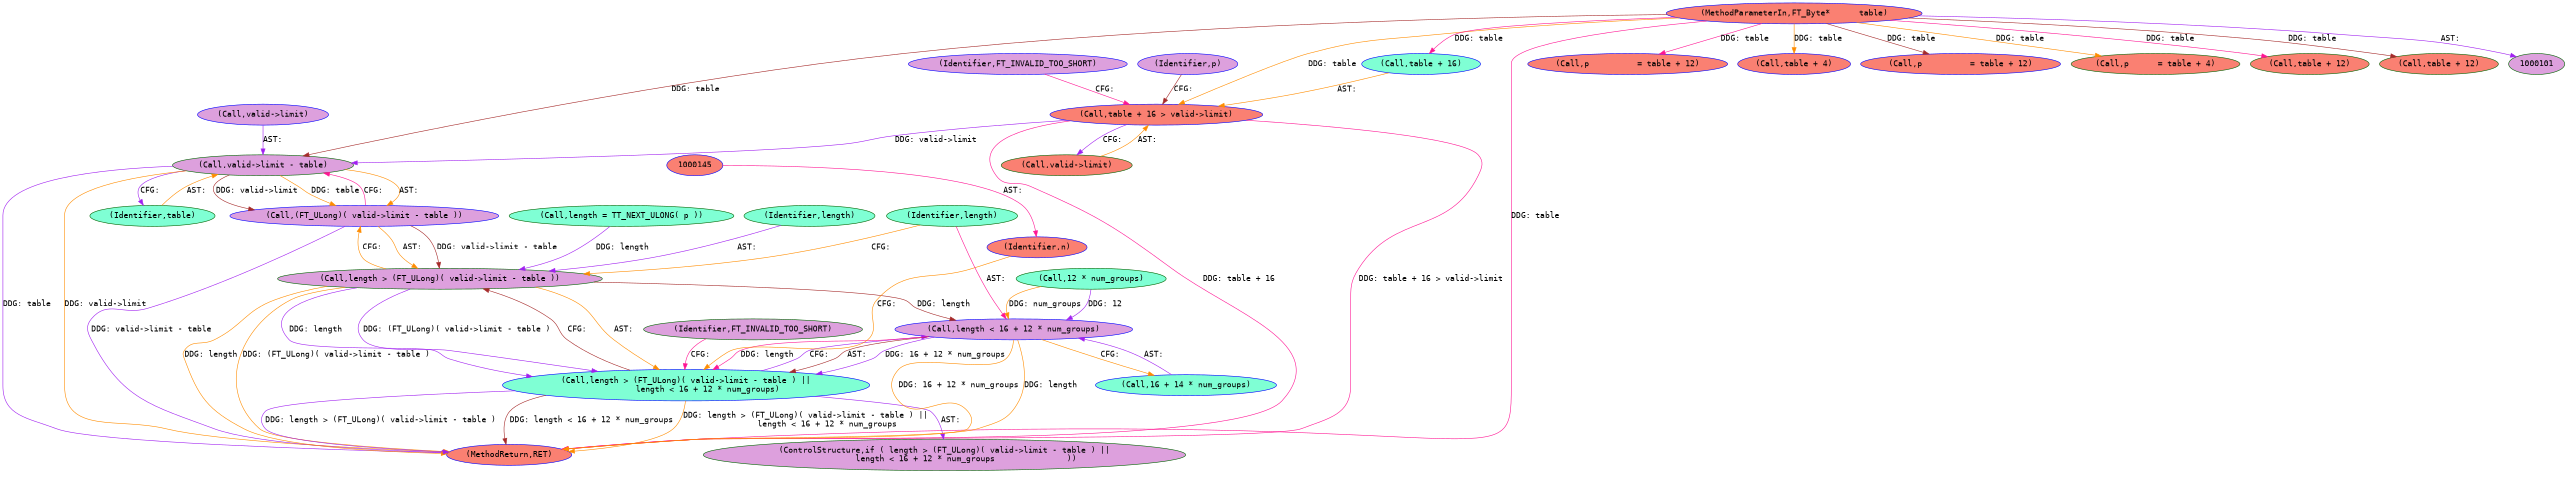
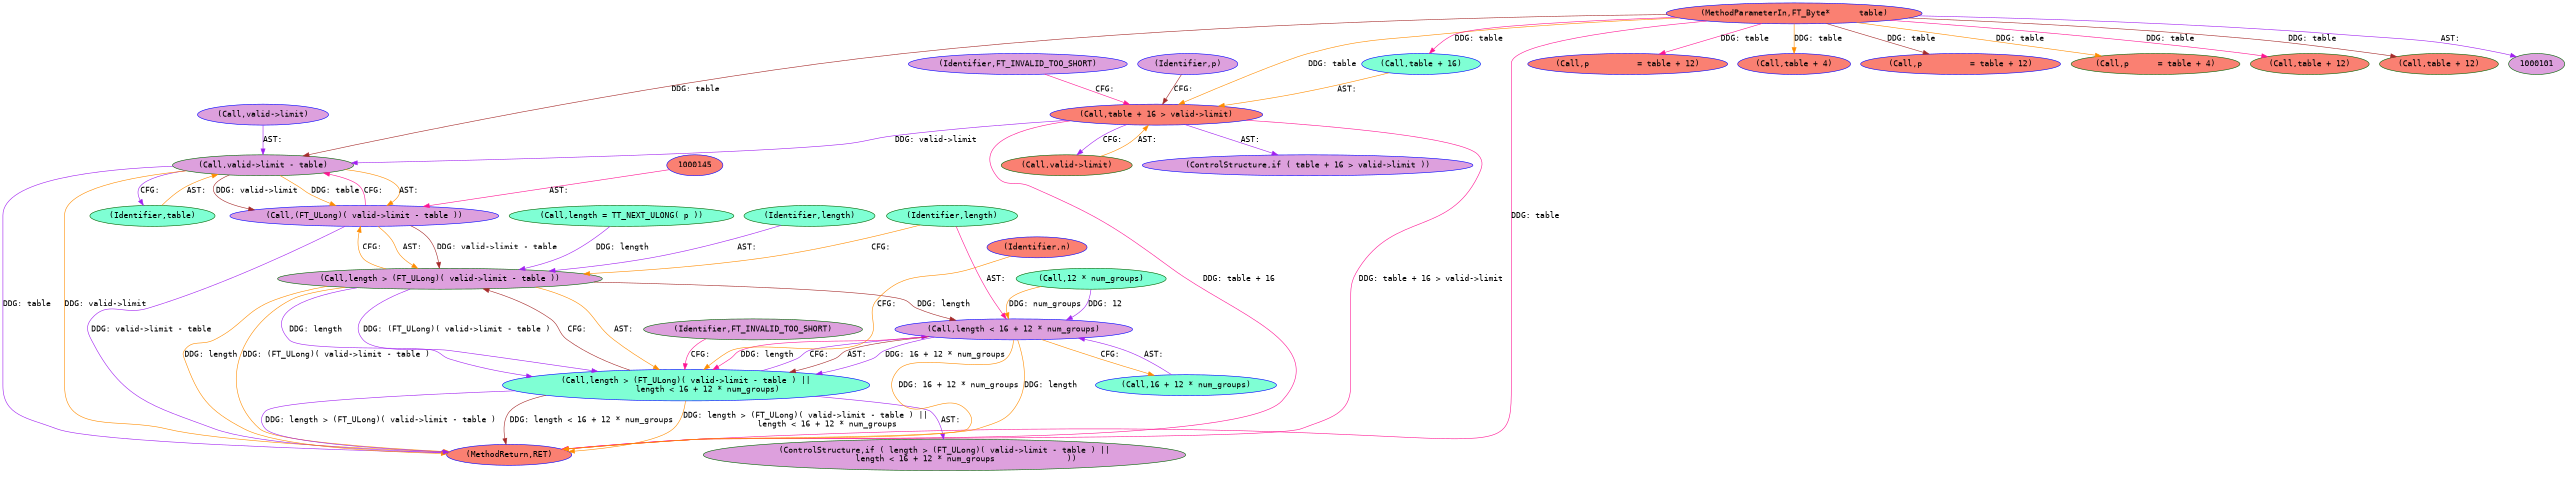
none -> (1308, 165)
(890, 173) -> (549, 188)
(1186, 385) -> (1186, 385)
